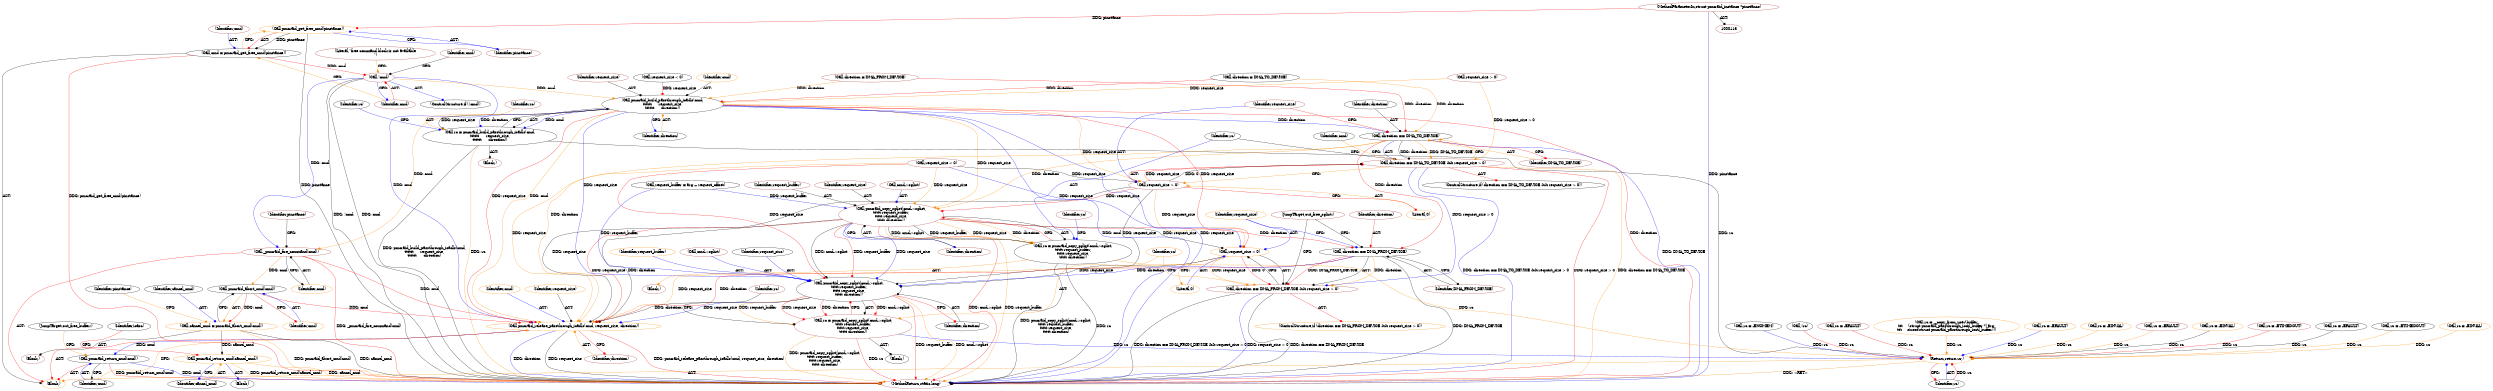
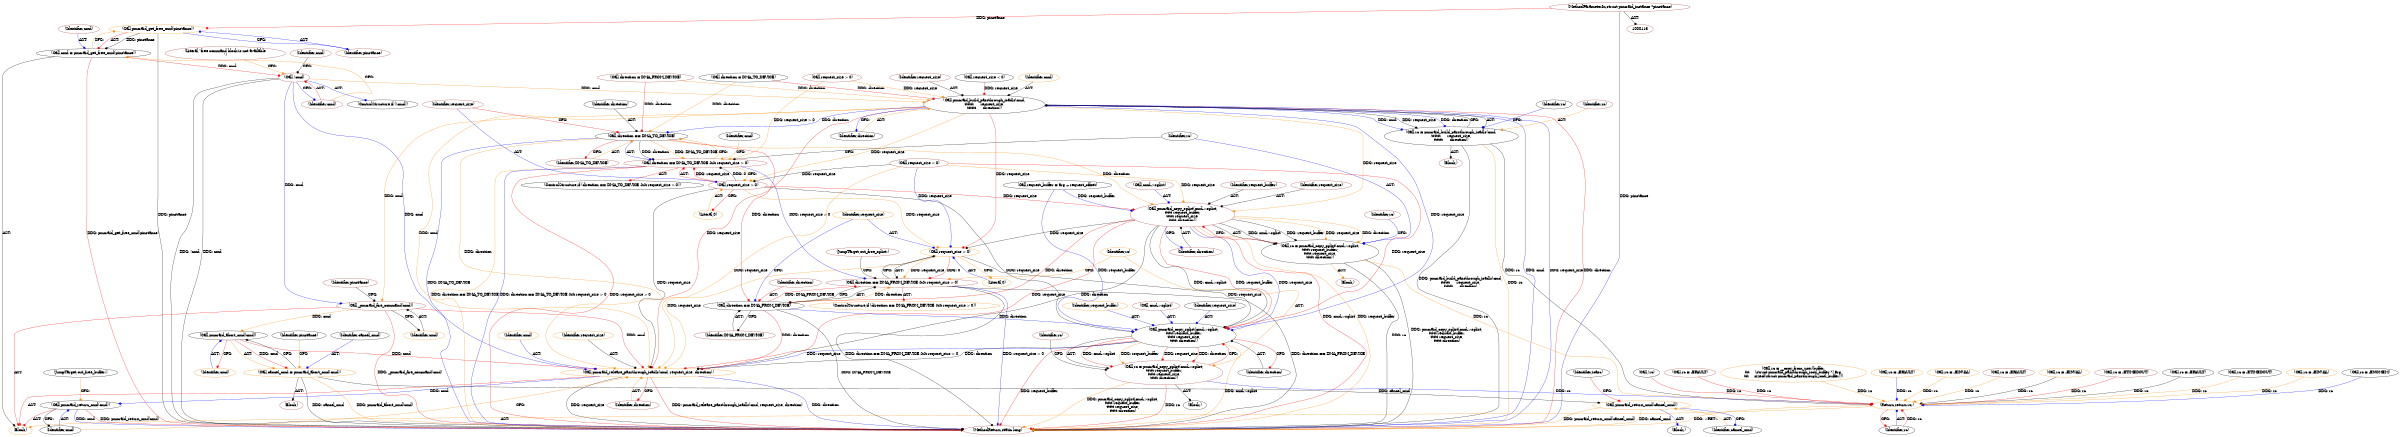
(1338, 233) -> (832, 297)
